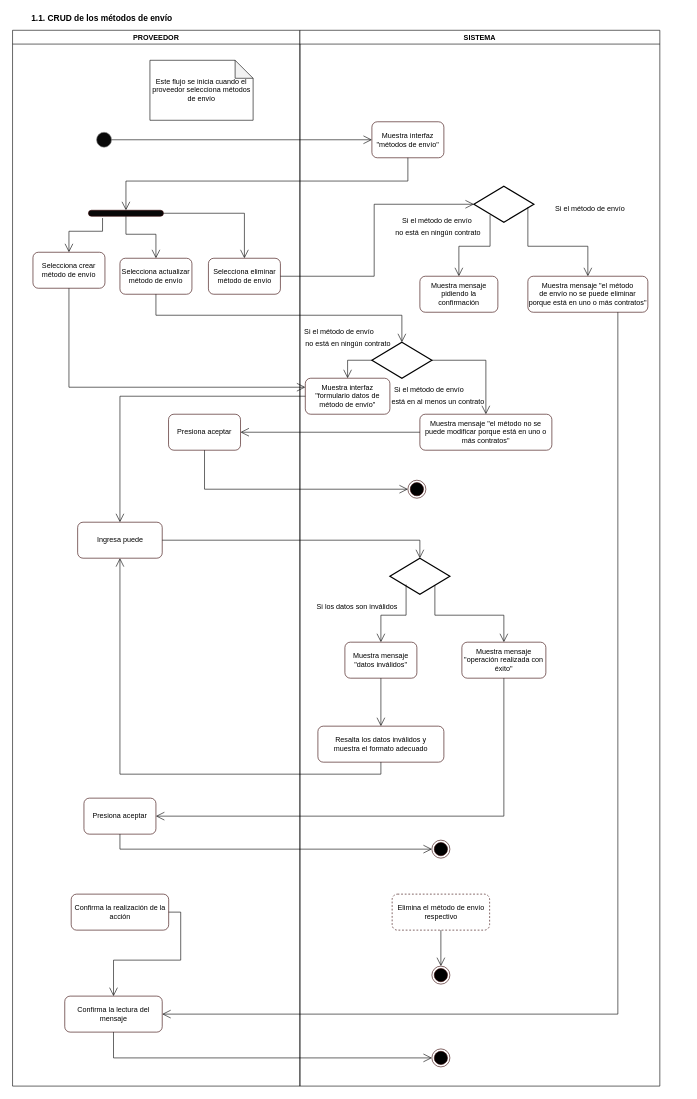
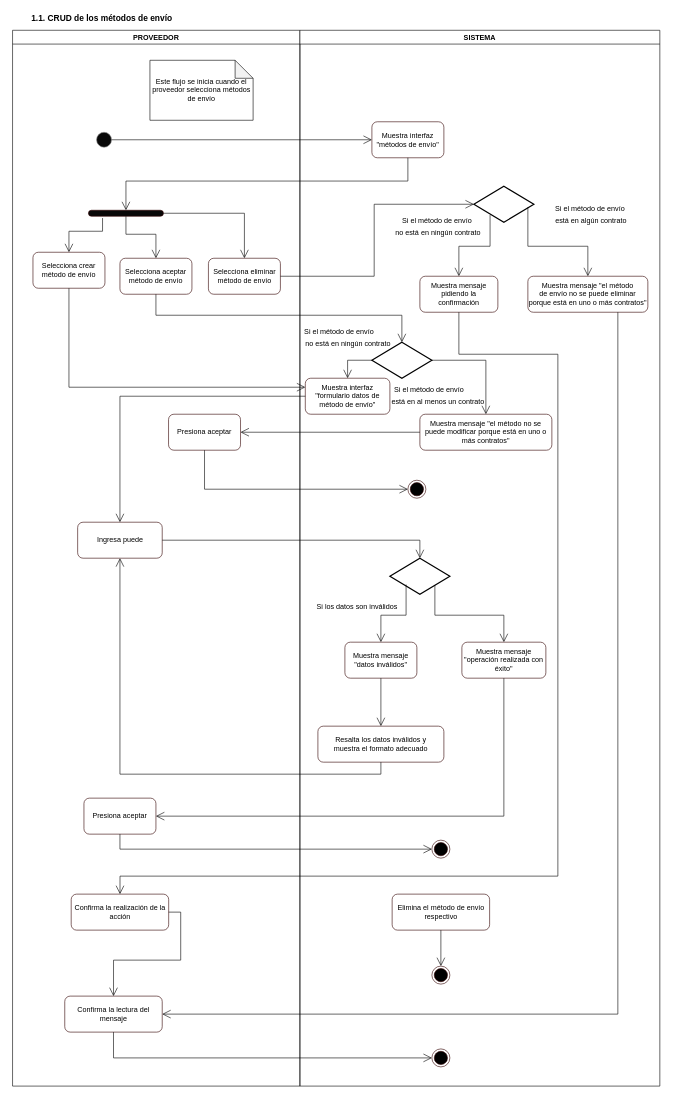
none -> (591, 221)
(156, 276) -> (156, 276)
none -> (558, 771)
(441, 912) -> (441, 912)
